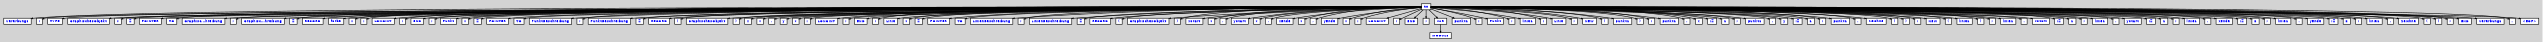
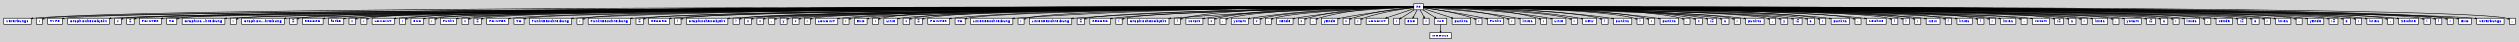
(2530, 21) -> none
